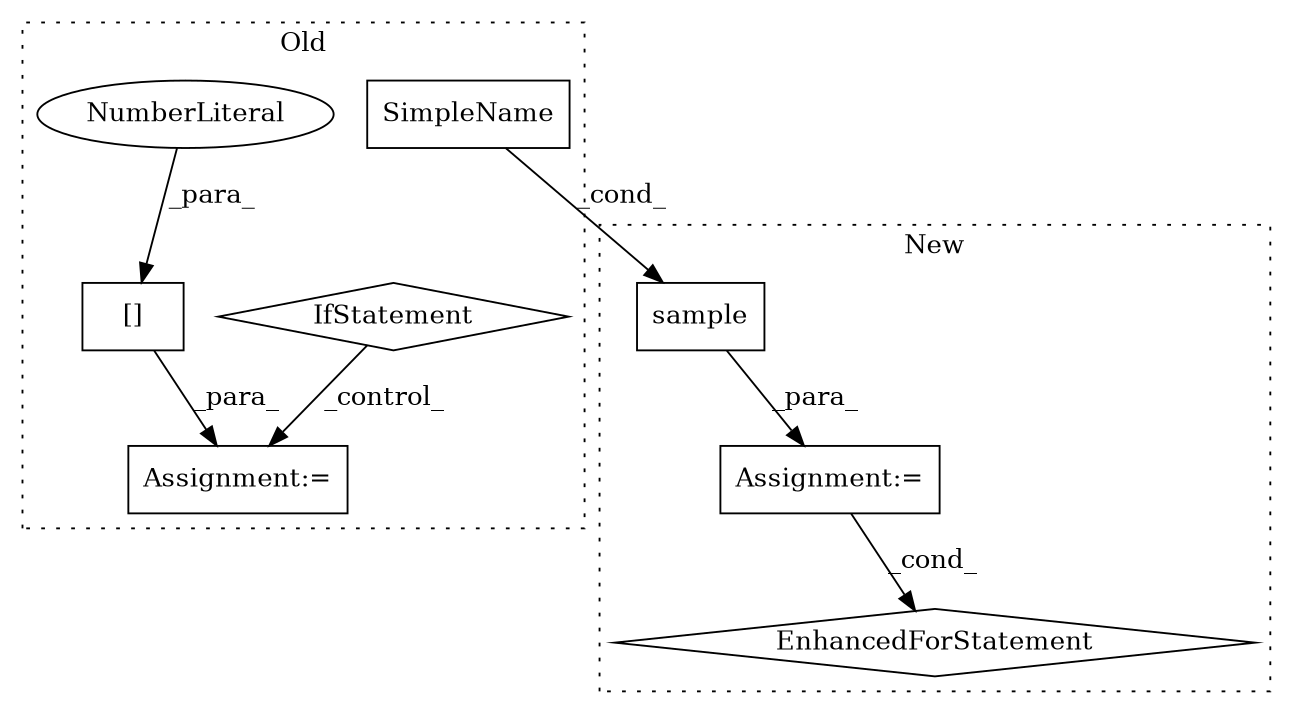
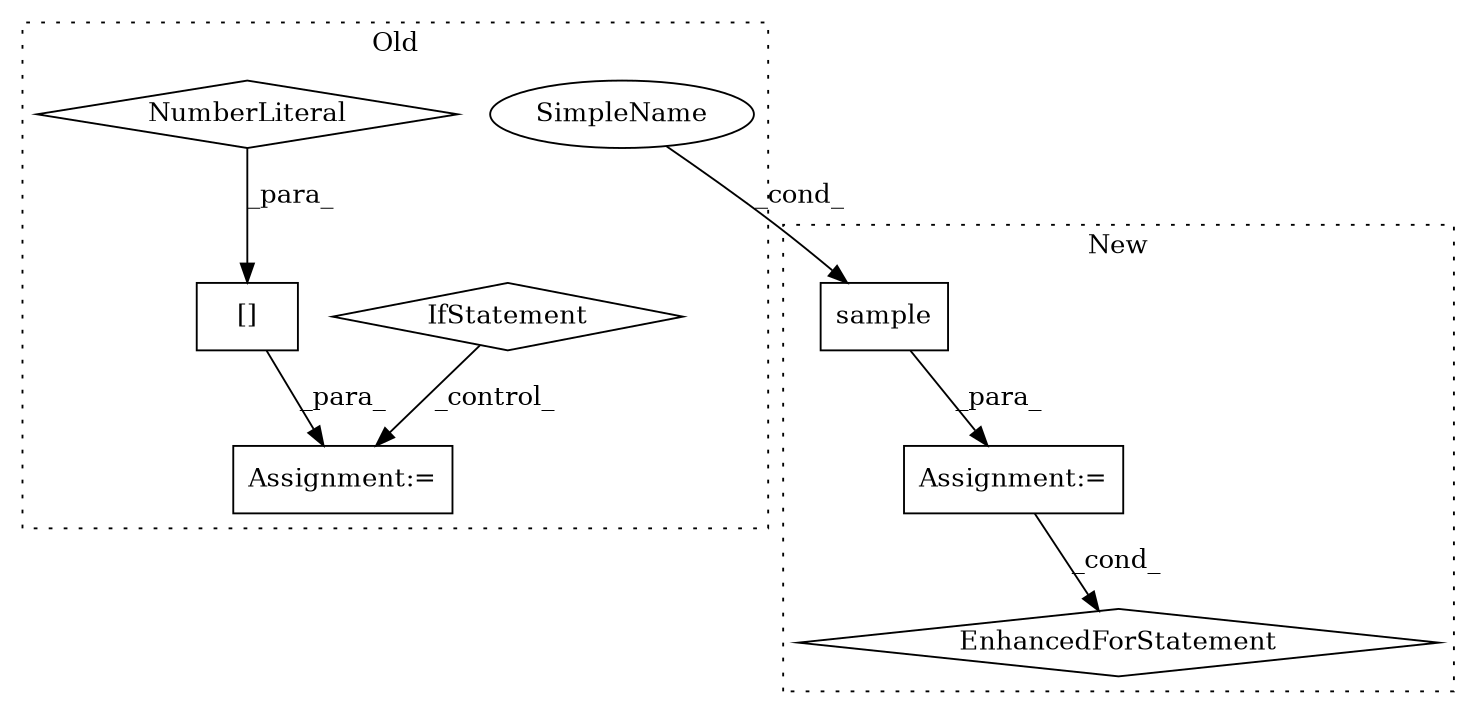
(185, 114) -> (247, 114)
(468, 114) -> (622, 114)
